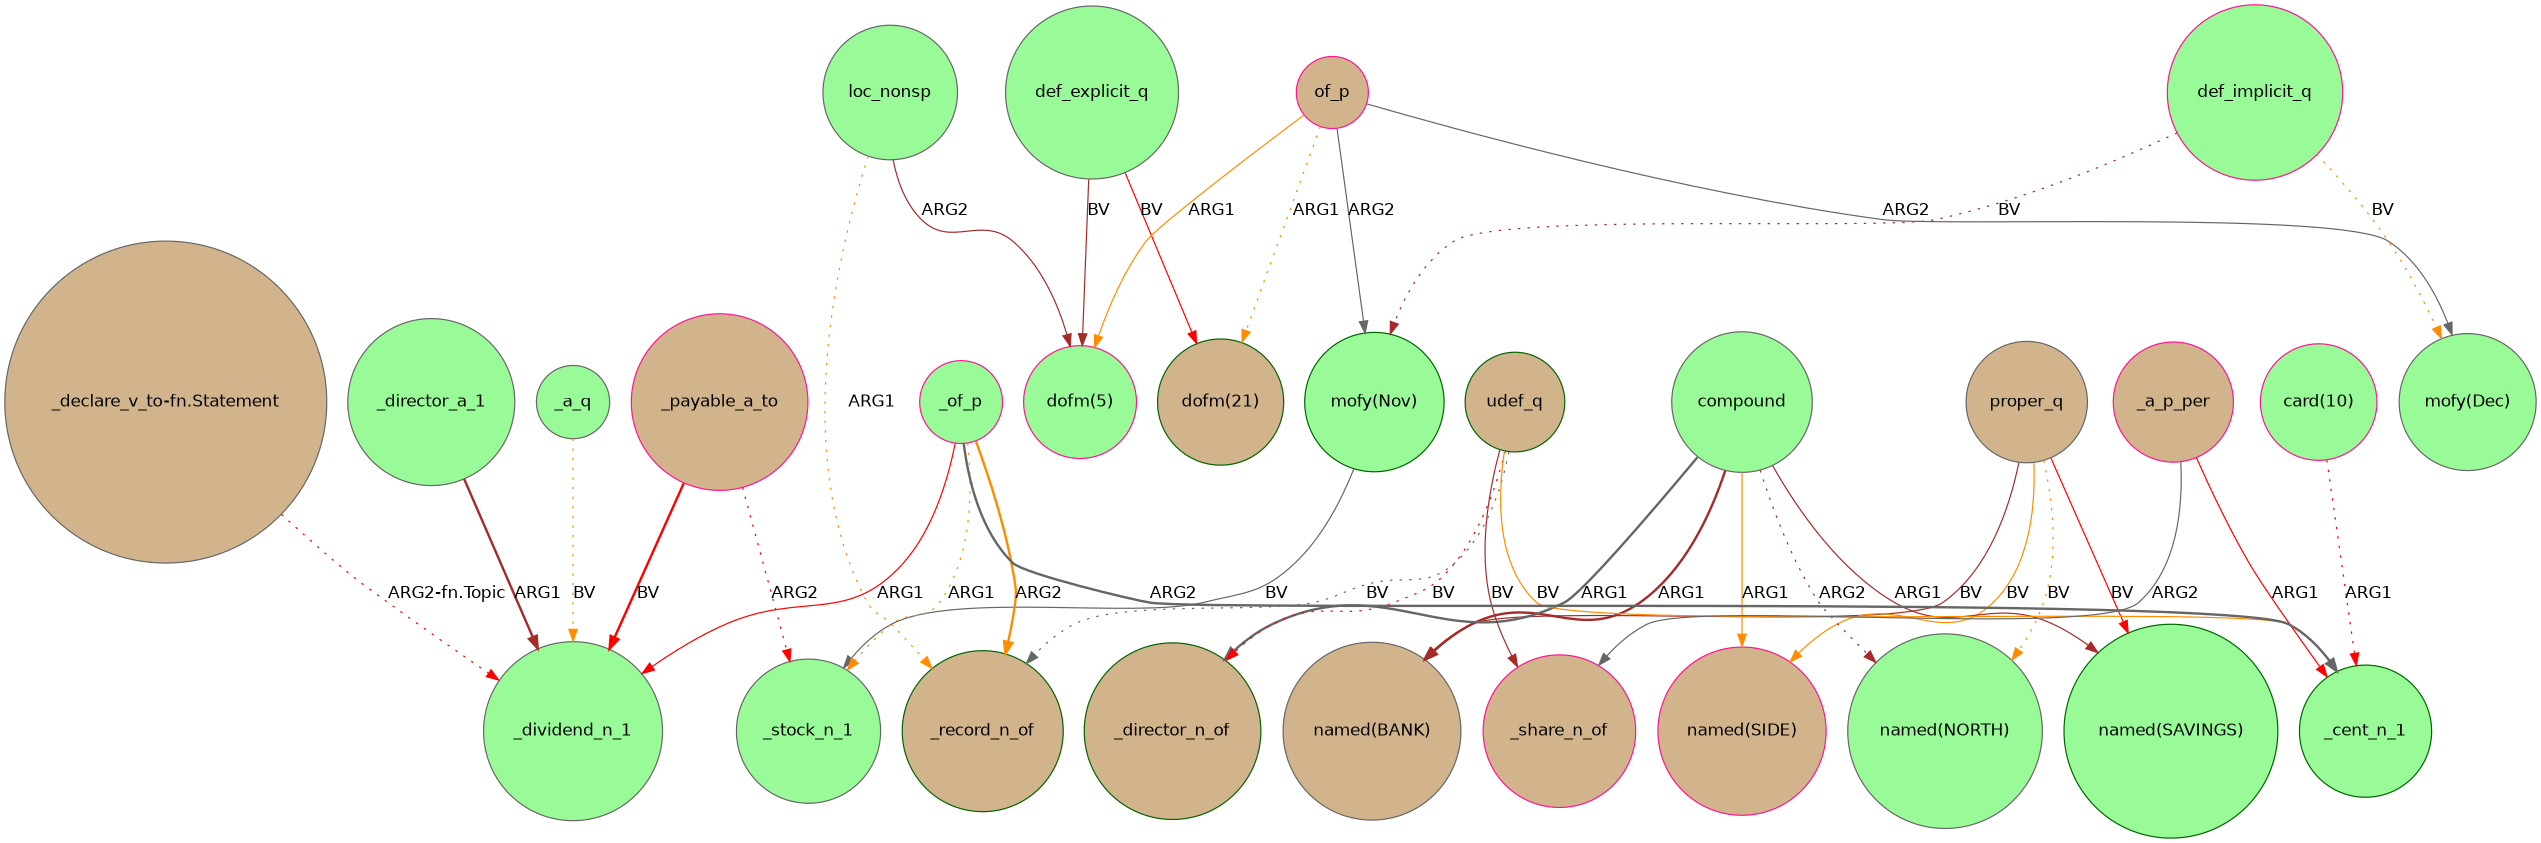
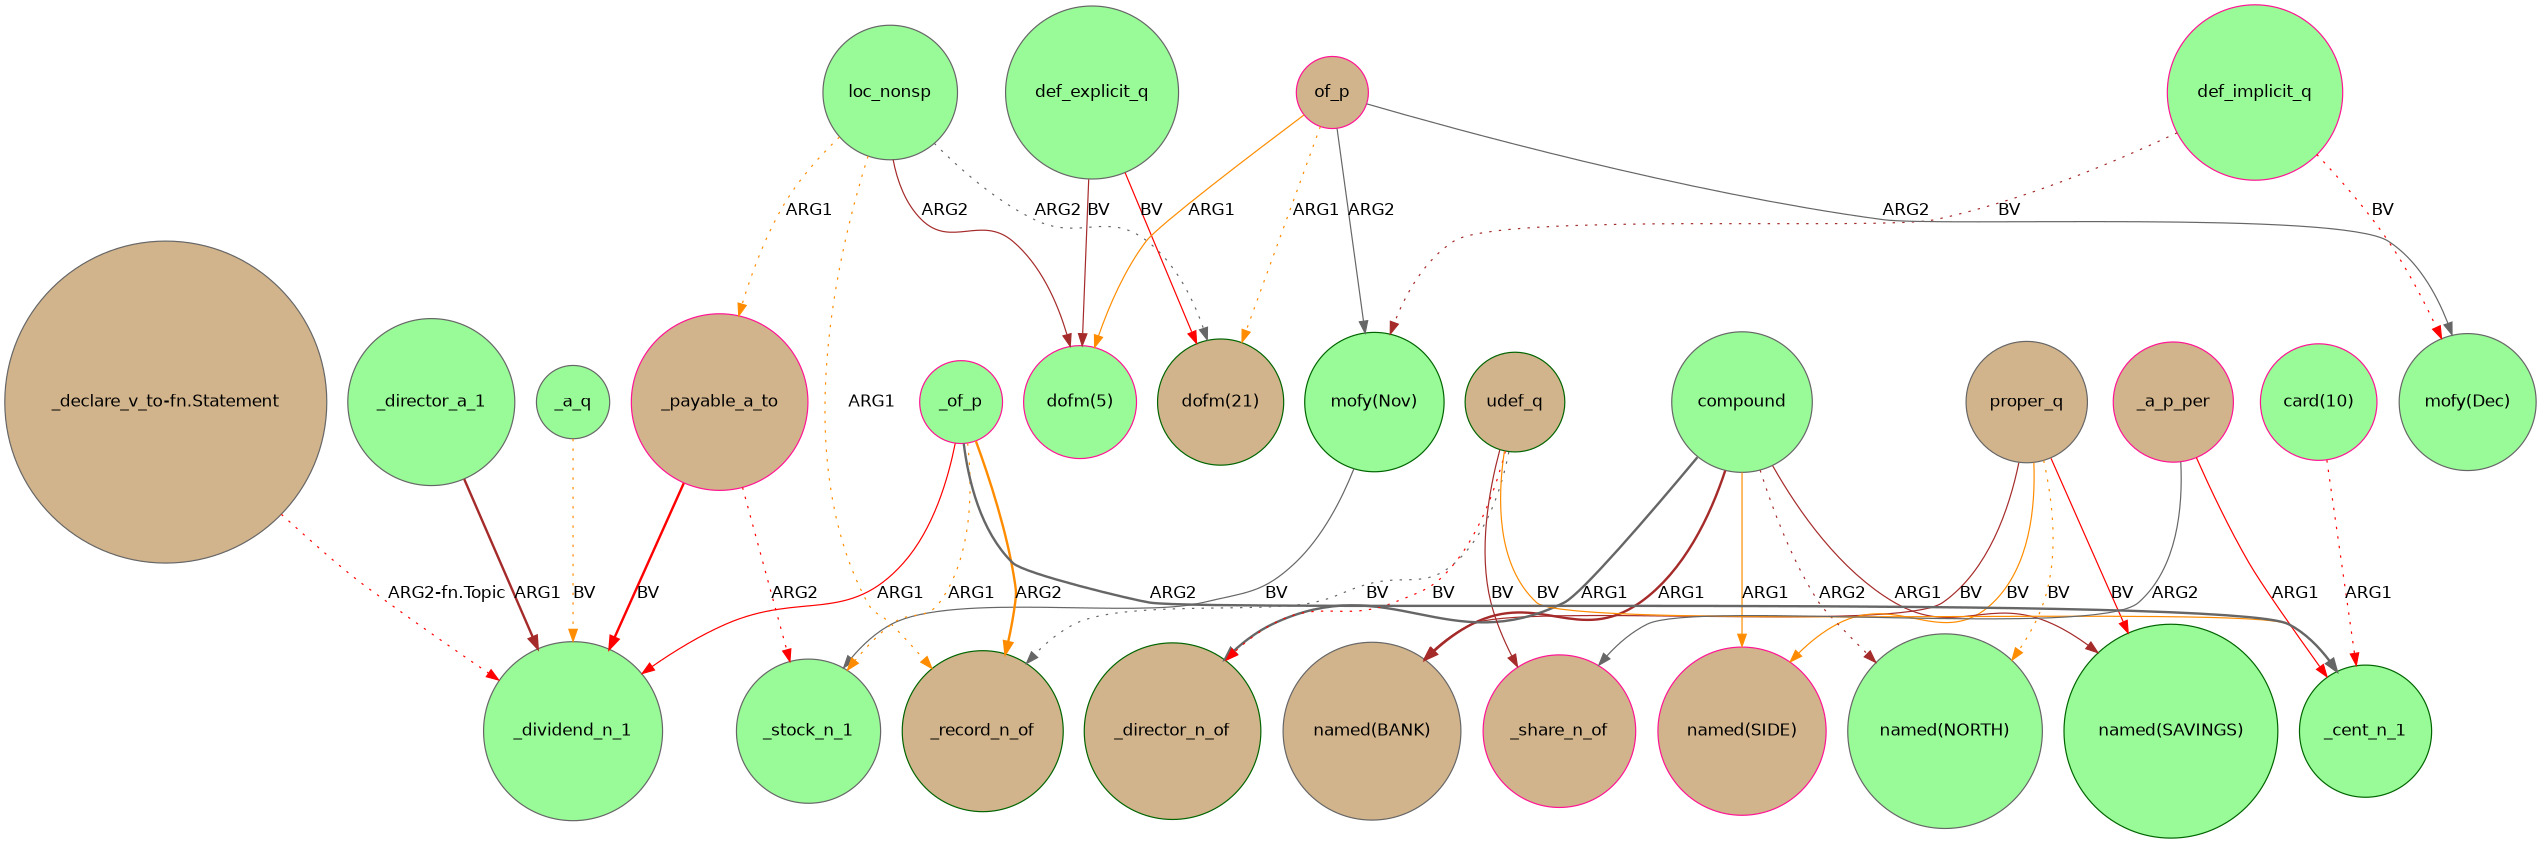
none -> (779, 213)
none -> (1072, 228)
(2381, 231) -> (2381, 231)
